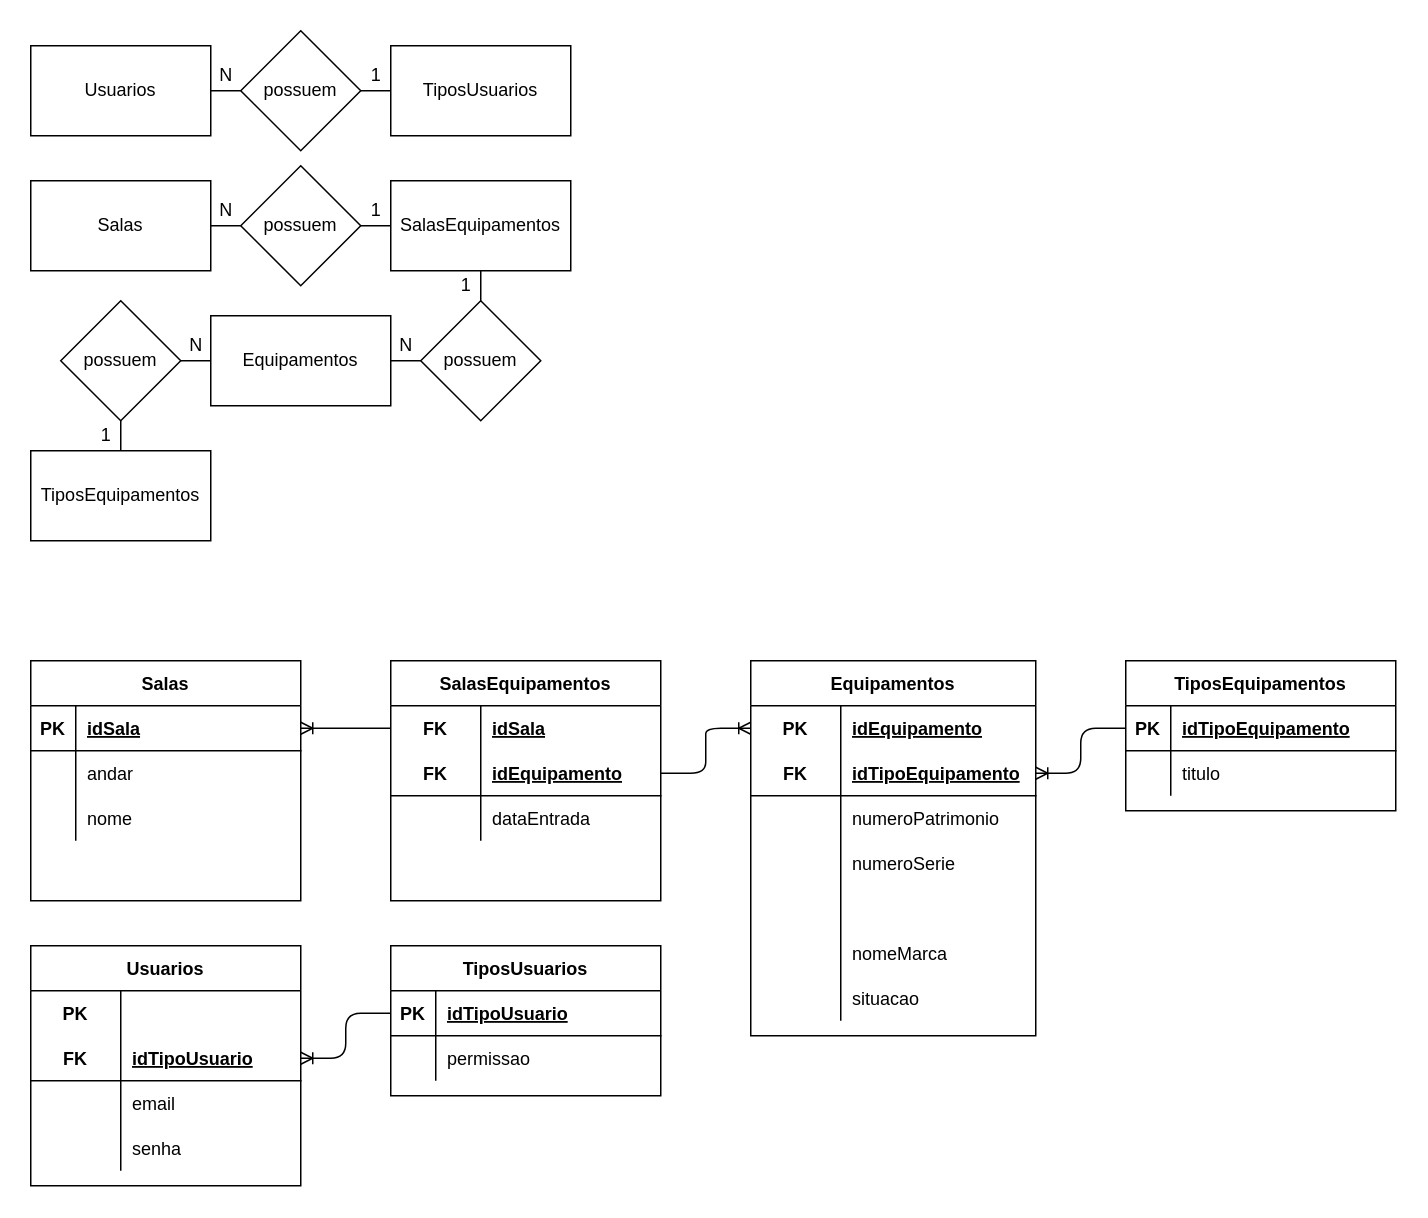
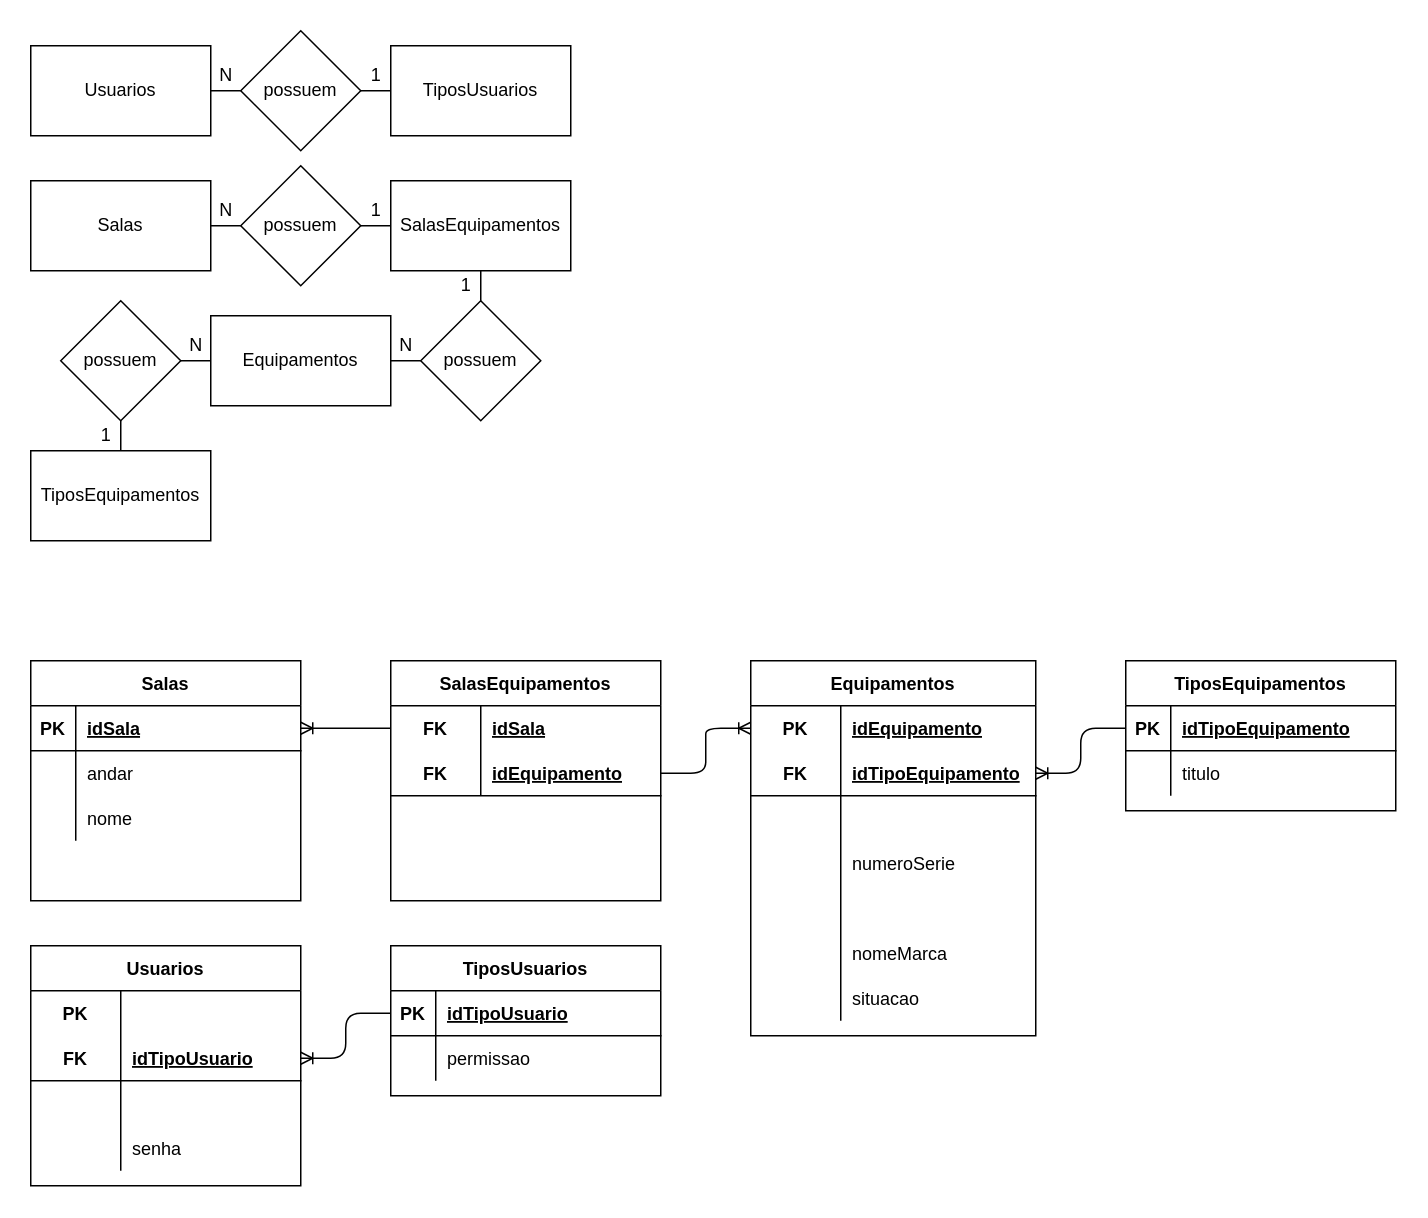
(571, 818) -> none
(938, 818) -> none
(211, 1103) -> none
